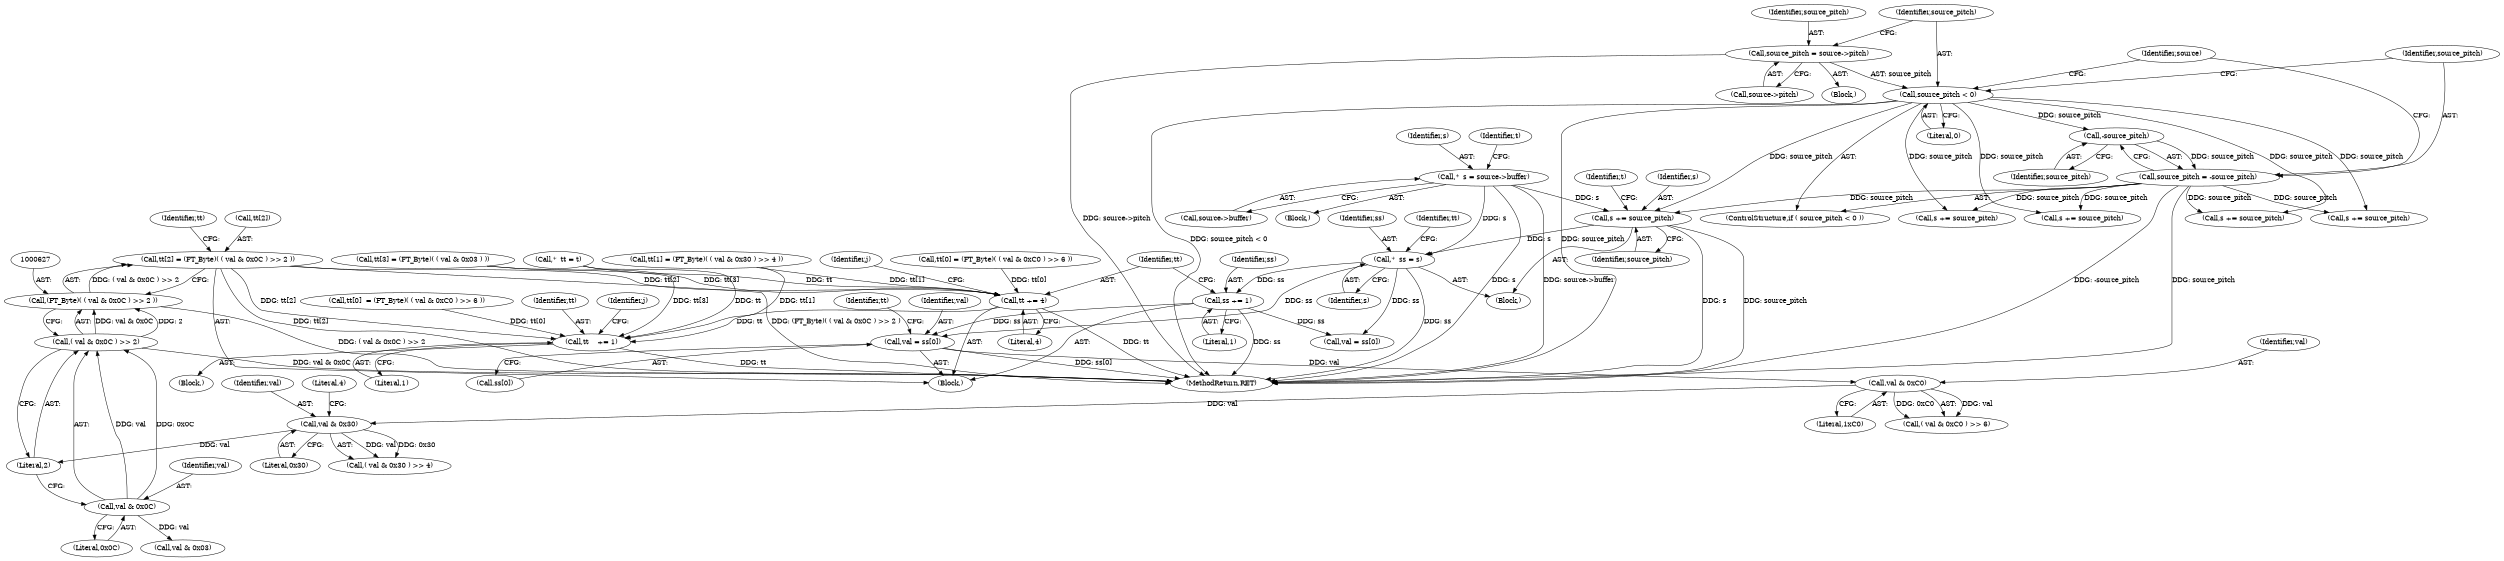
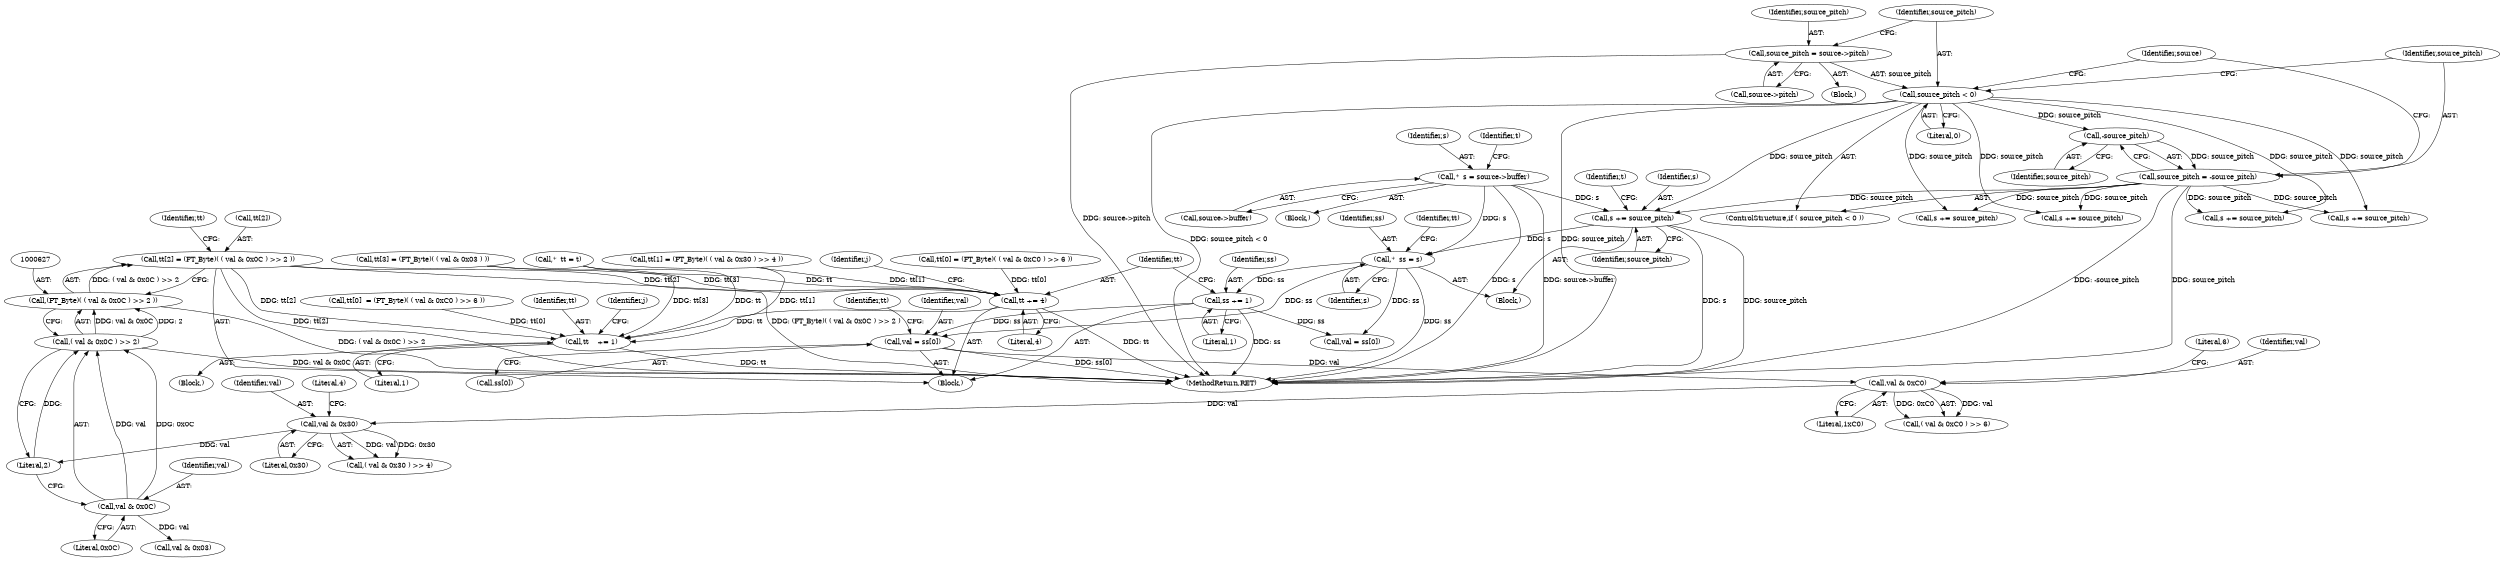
none -> (2212, 342)
(54, 404) -> (54, 404)
